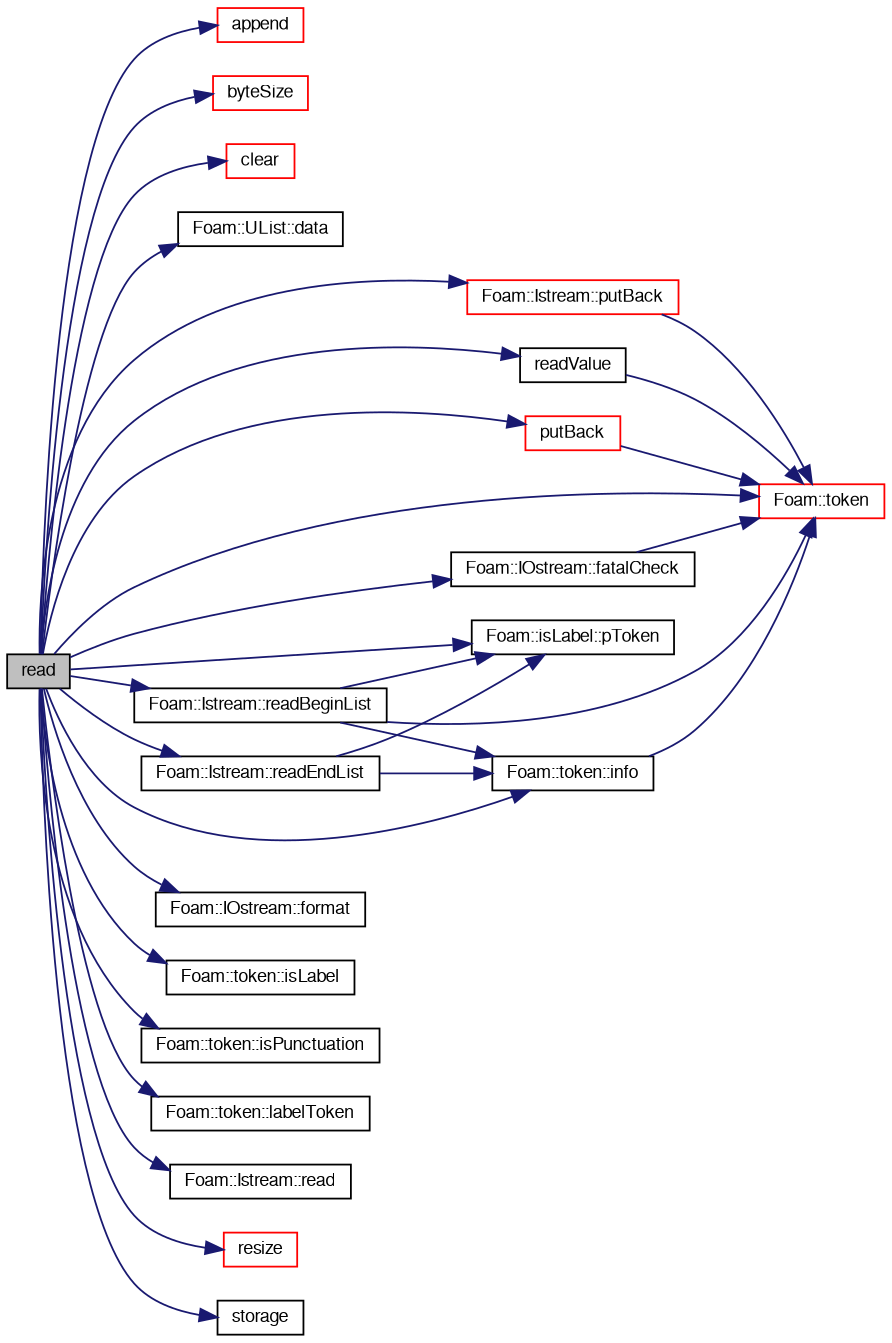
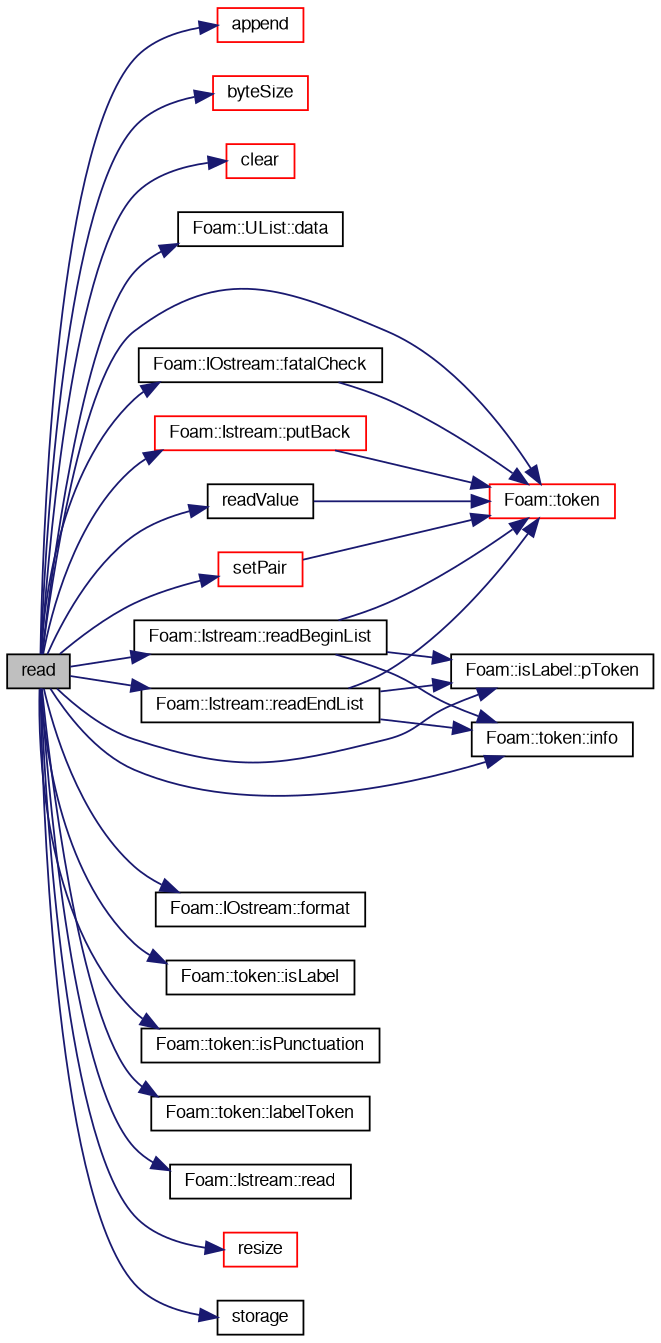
(573, 433) -> (260, 569)
(751, 663) -> (449, 624)
